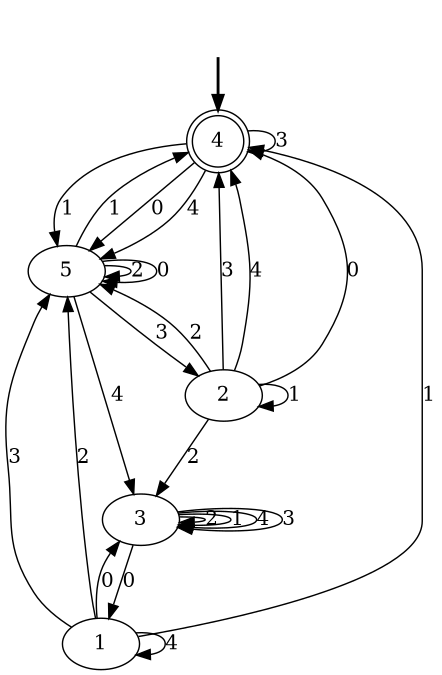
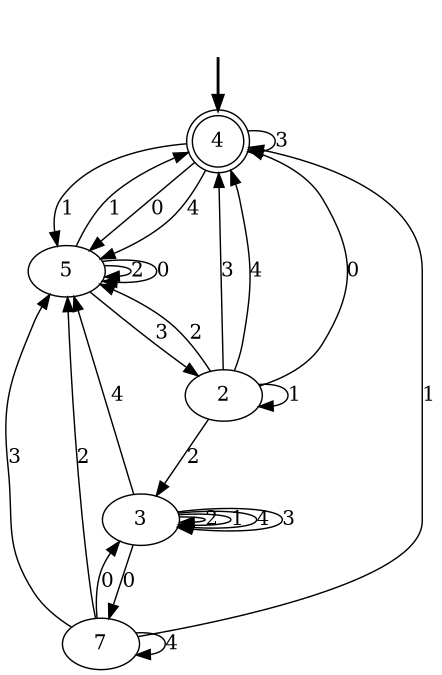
(102, 388) -> (106, 402)
(101, 644) -> (101, 644)
